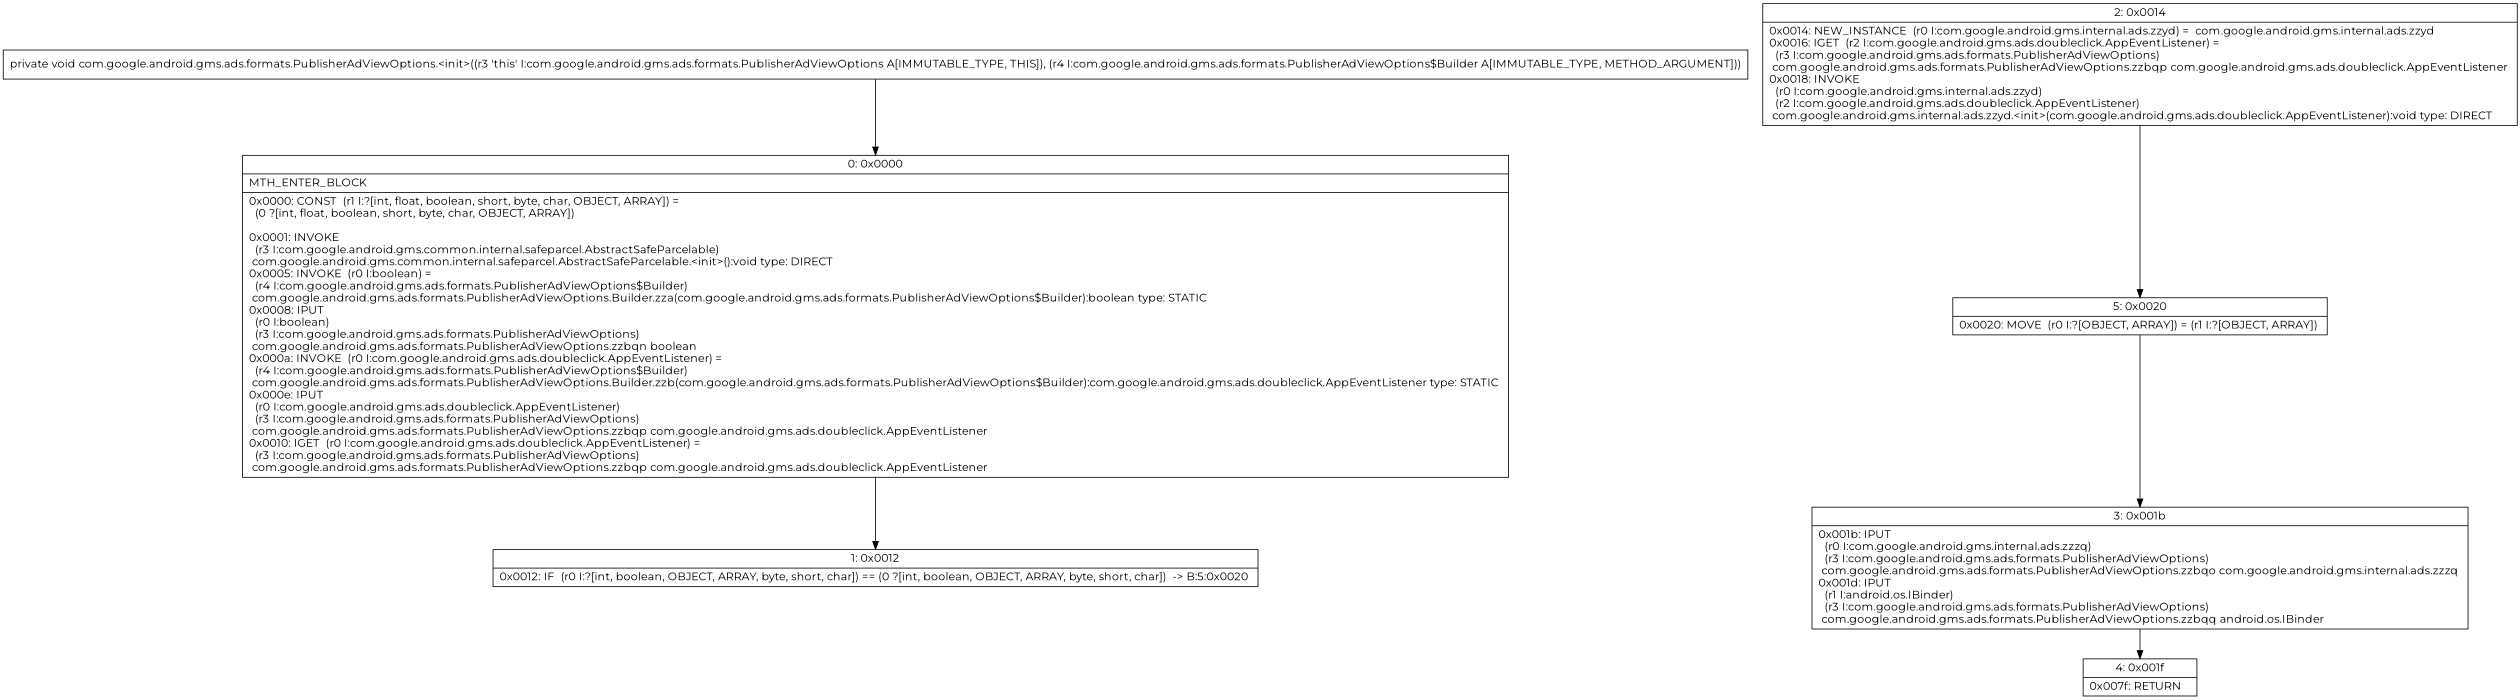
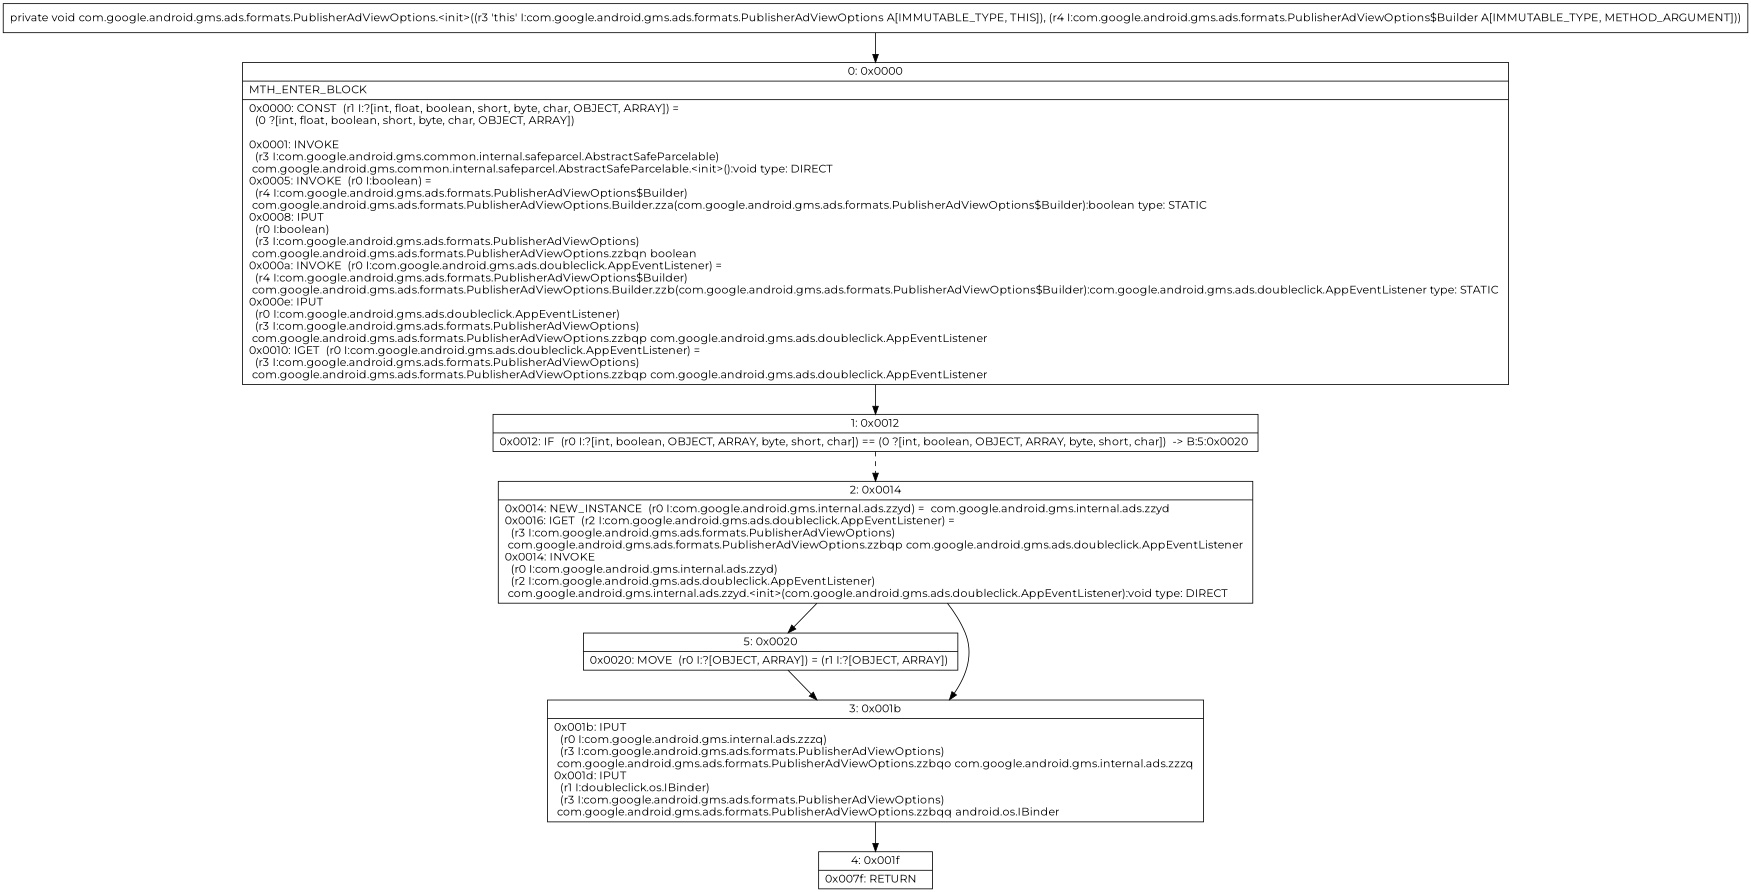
(1818, 79) -> (553, 557)
none -> (876, 462)
(1886, 595) -> (632, 788)
none -> (969, 647)
